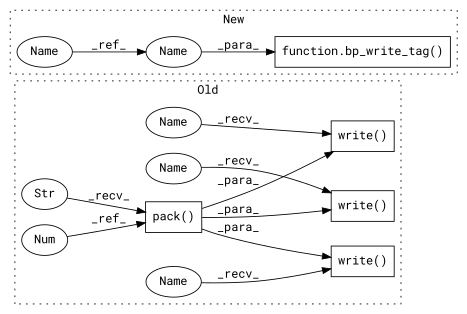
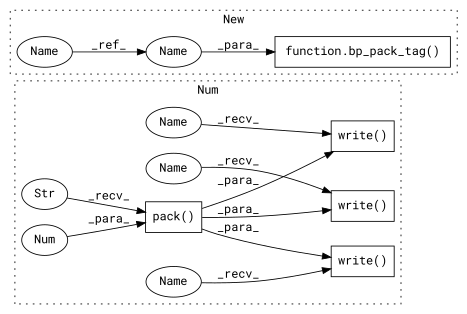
(363, 52) -> (363, 52)
(208, 91) -> (208, 91)
(109, 219) -> (109, 219)
